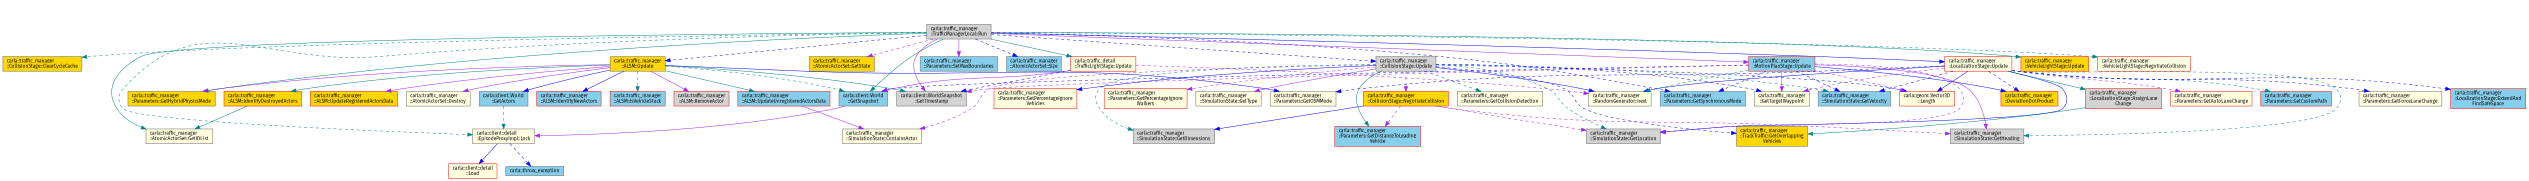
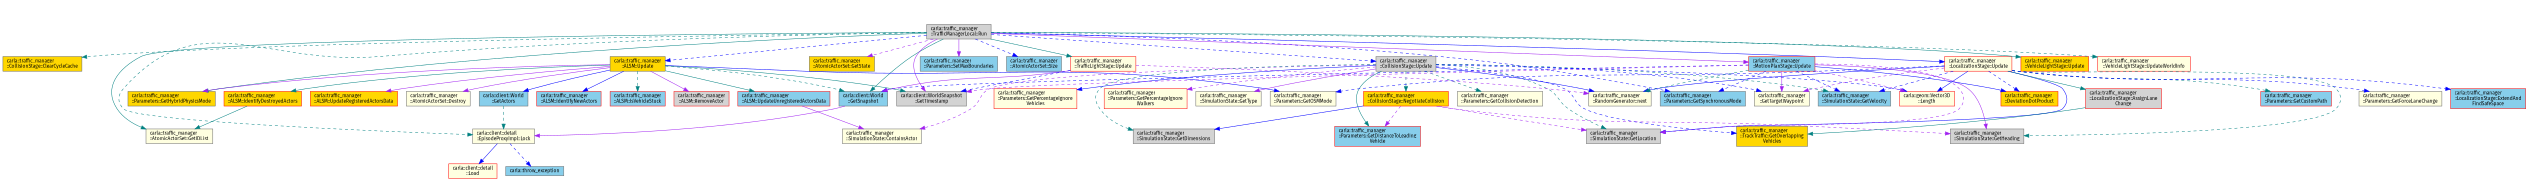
(1103, 64) -> (1103, 64)
(2144, 64) -> (2144, 64)
(1406, 81) -> (1406, 81)
(2211, 99) -> none
